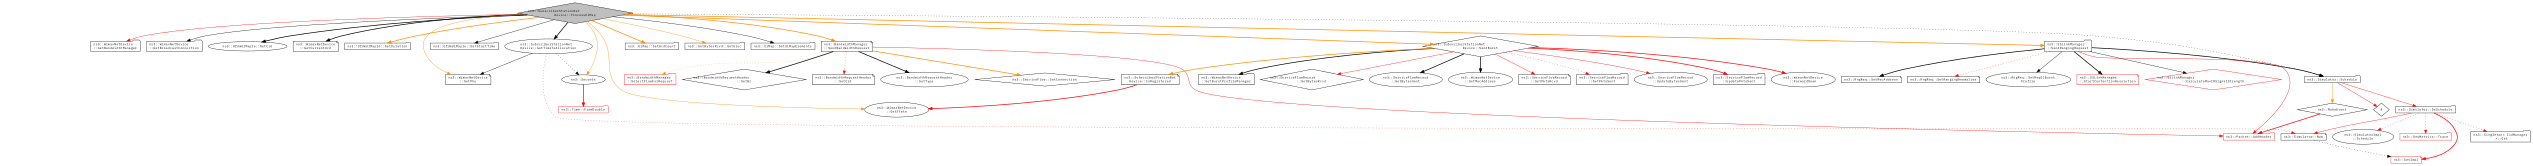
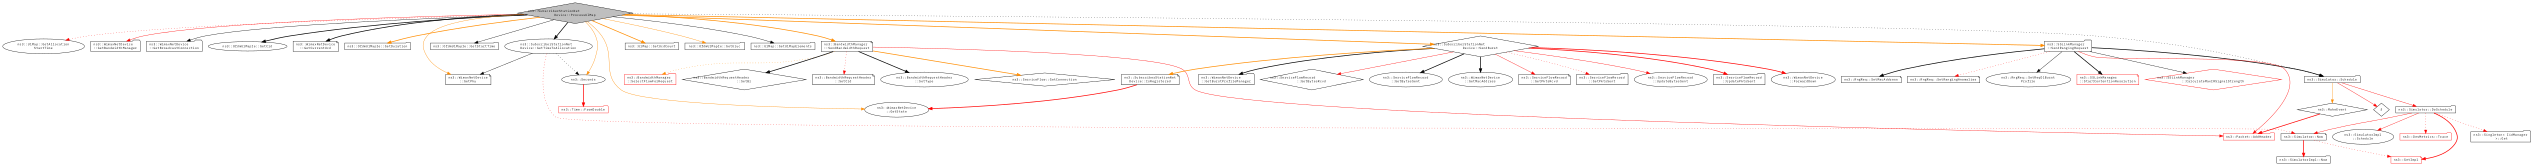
none -> (44, 46)
(715, 46) -> (715, 46)
(2400, 121) -> (2400, 121)
(2351, 149) -> (2351, 149)
none -> (2304, 160)
